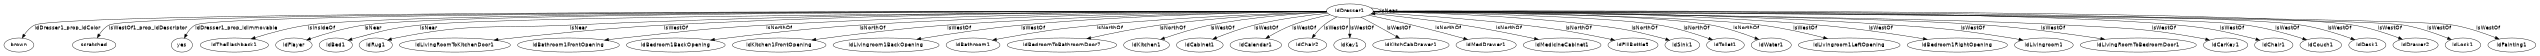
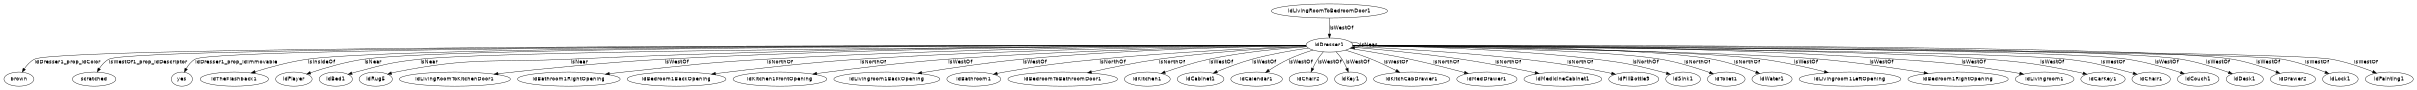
(1737, 16) -> (1329, 26)
(376, 45) -> (376, 79)
(568, 45) -> (569, 79)
(1062, 45) -> (1063, 79)
